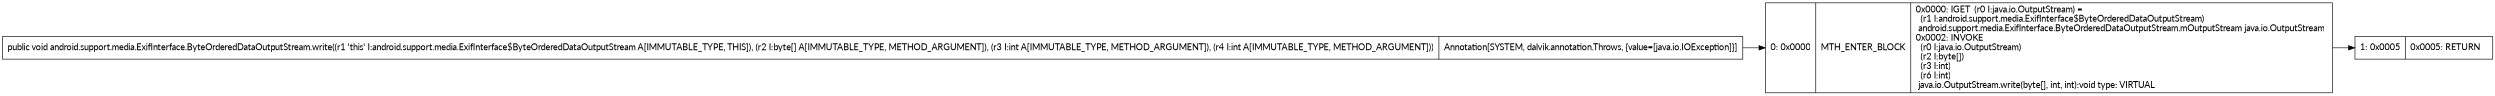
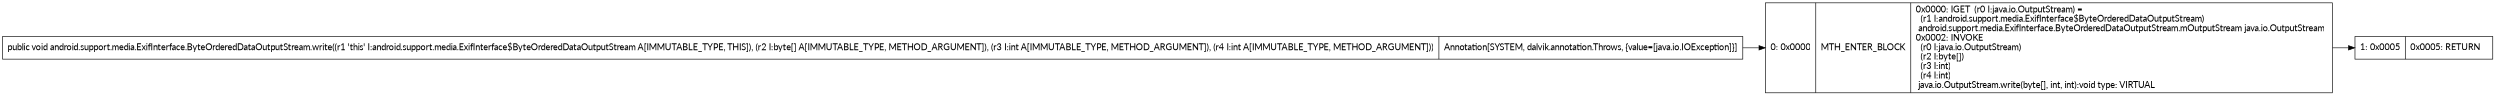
(1933, 76) -> (1933, 76)
